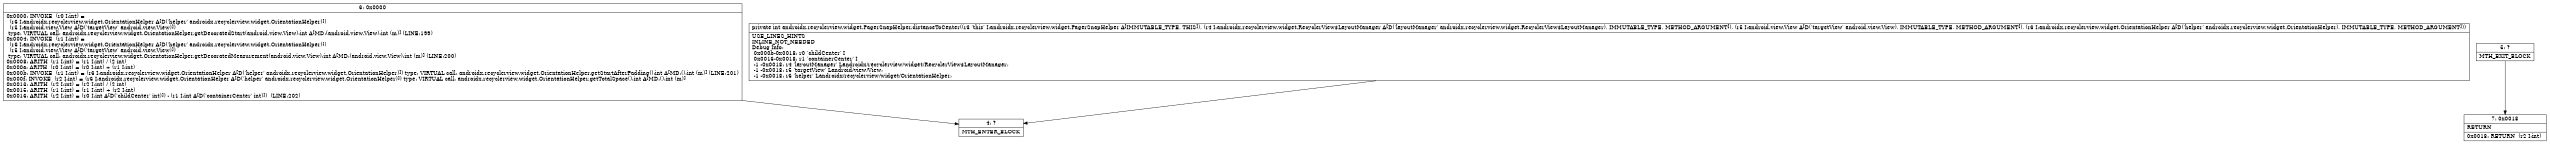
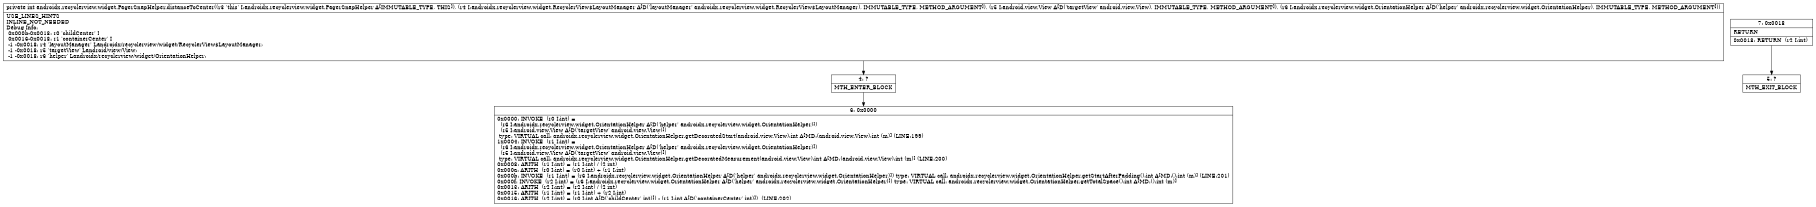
(47, 39) -> (537, 142)
(2505, 86) -> (1772, 58)
(848, 113) -> (864, 97)
